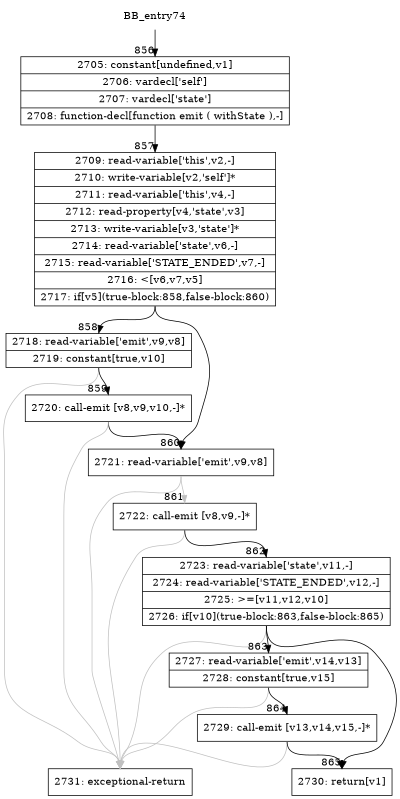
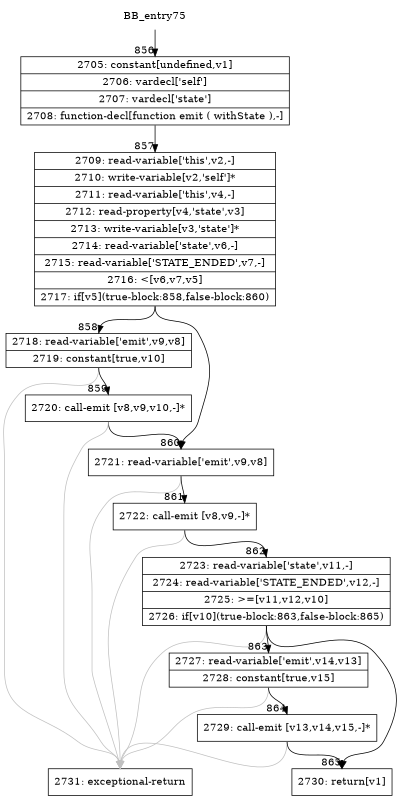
(155, 16) -> (155, 16)
(183, 489) -> (183, 489)
